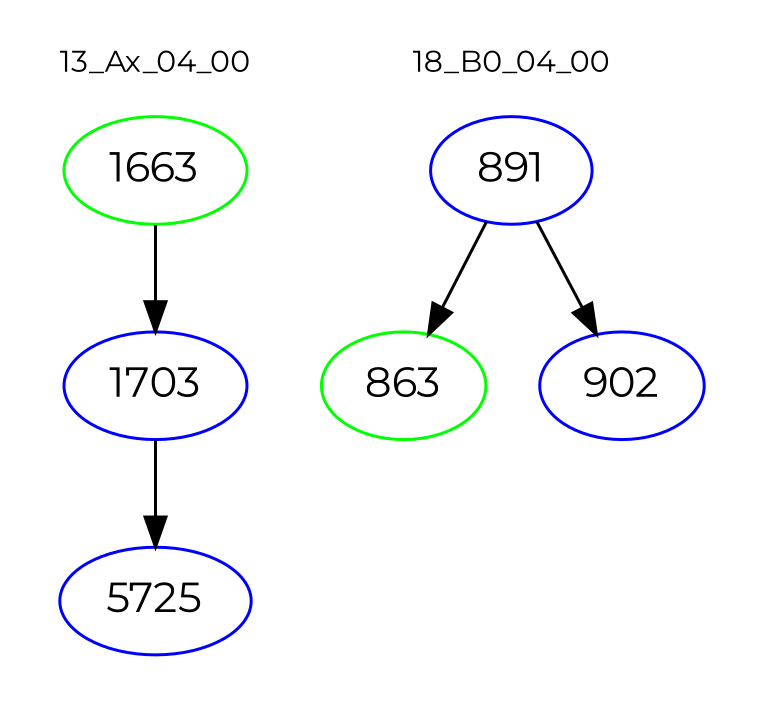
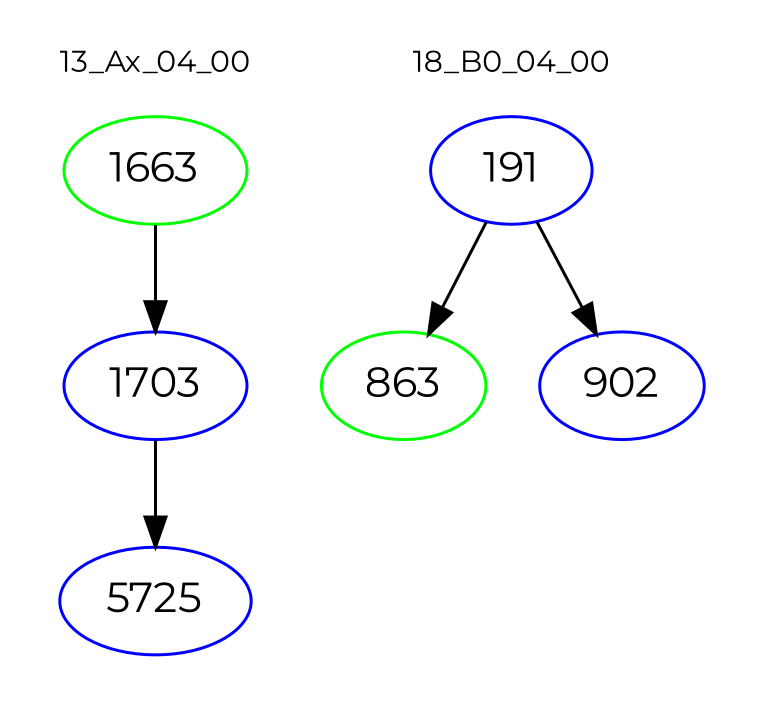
(511, 170) -> (511, 170)
